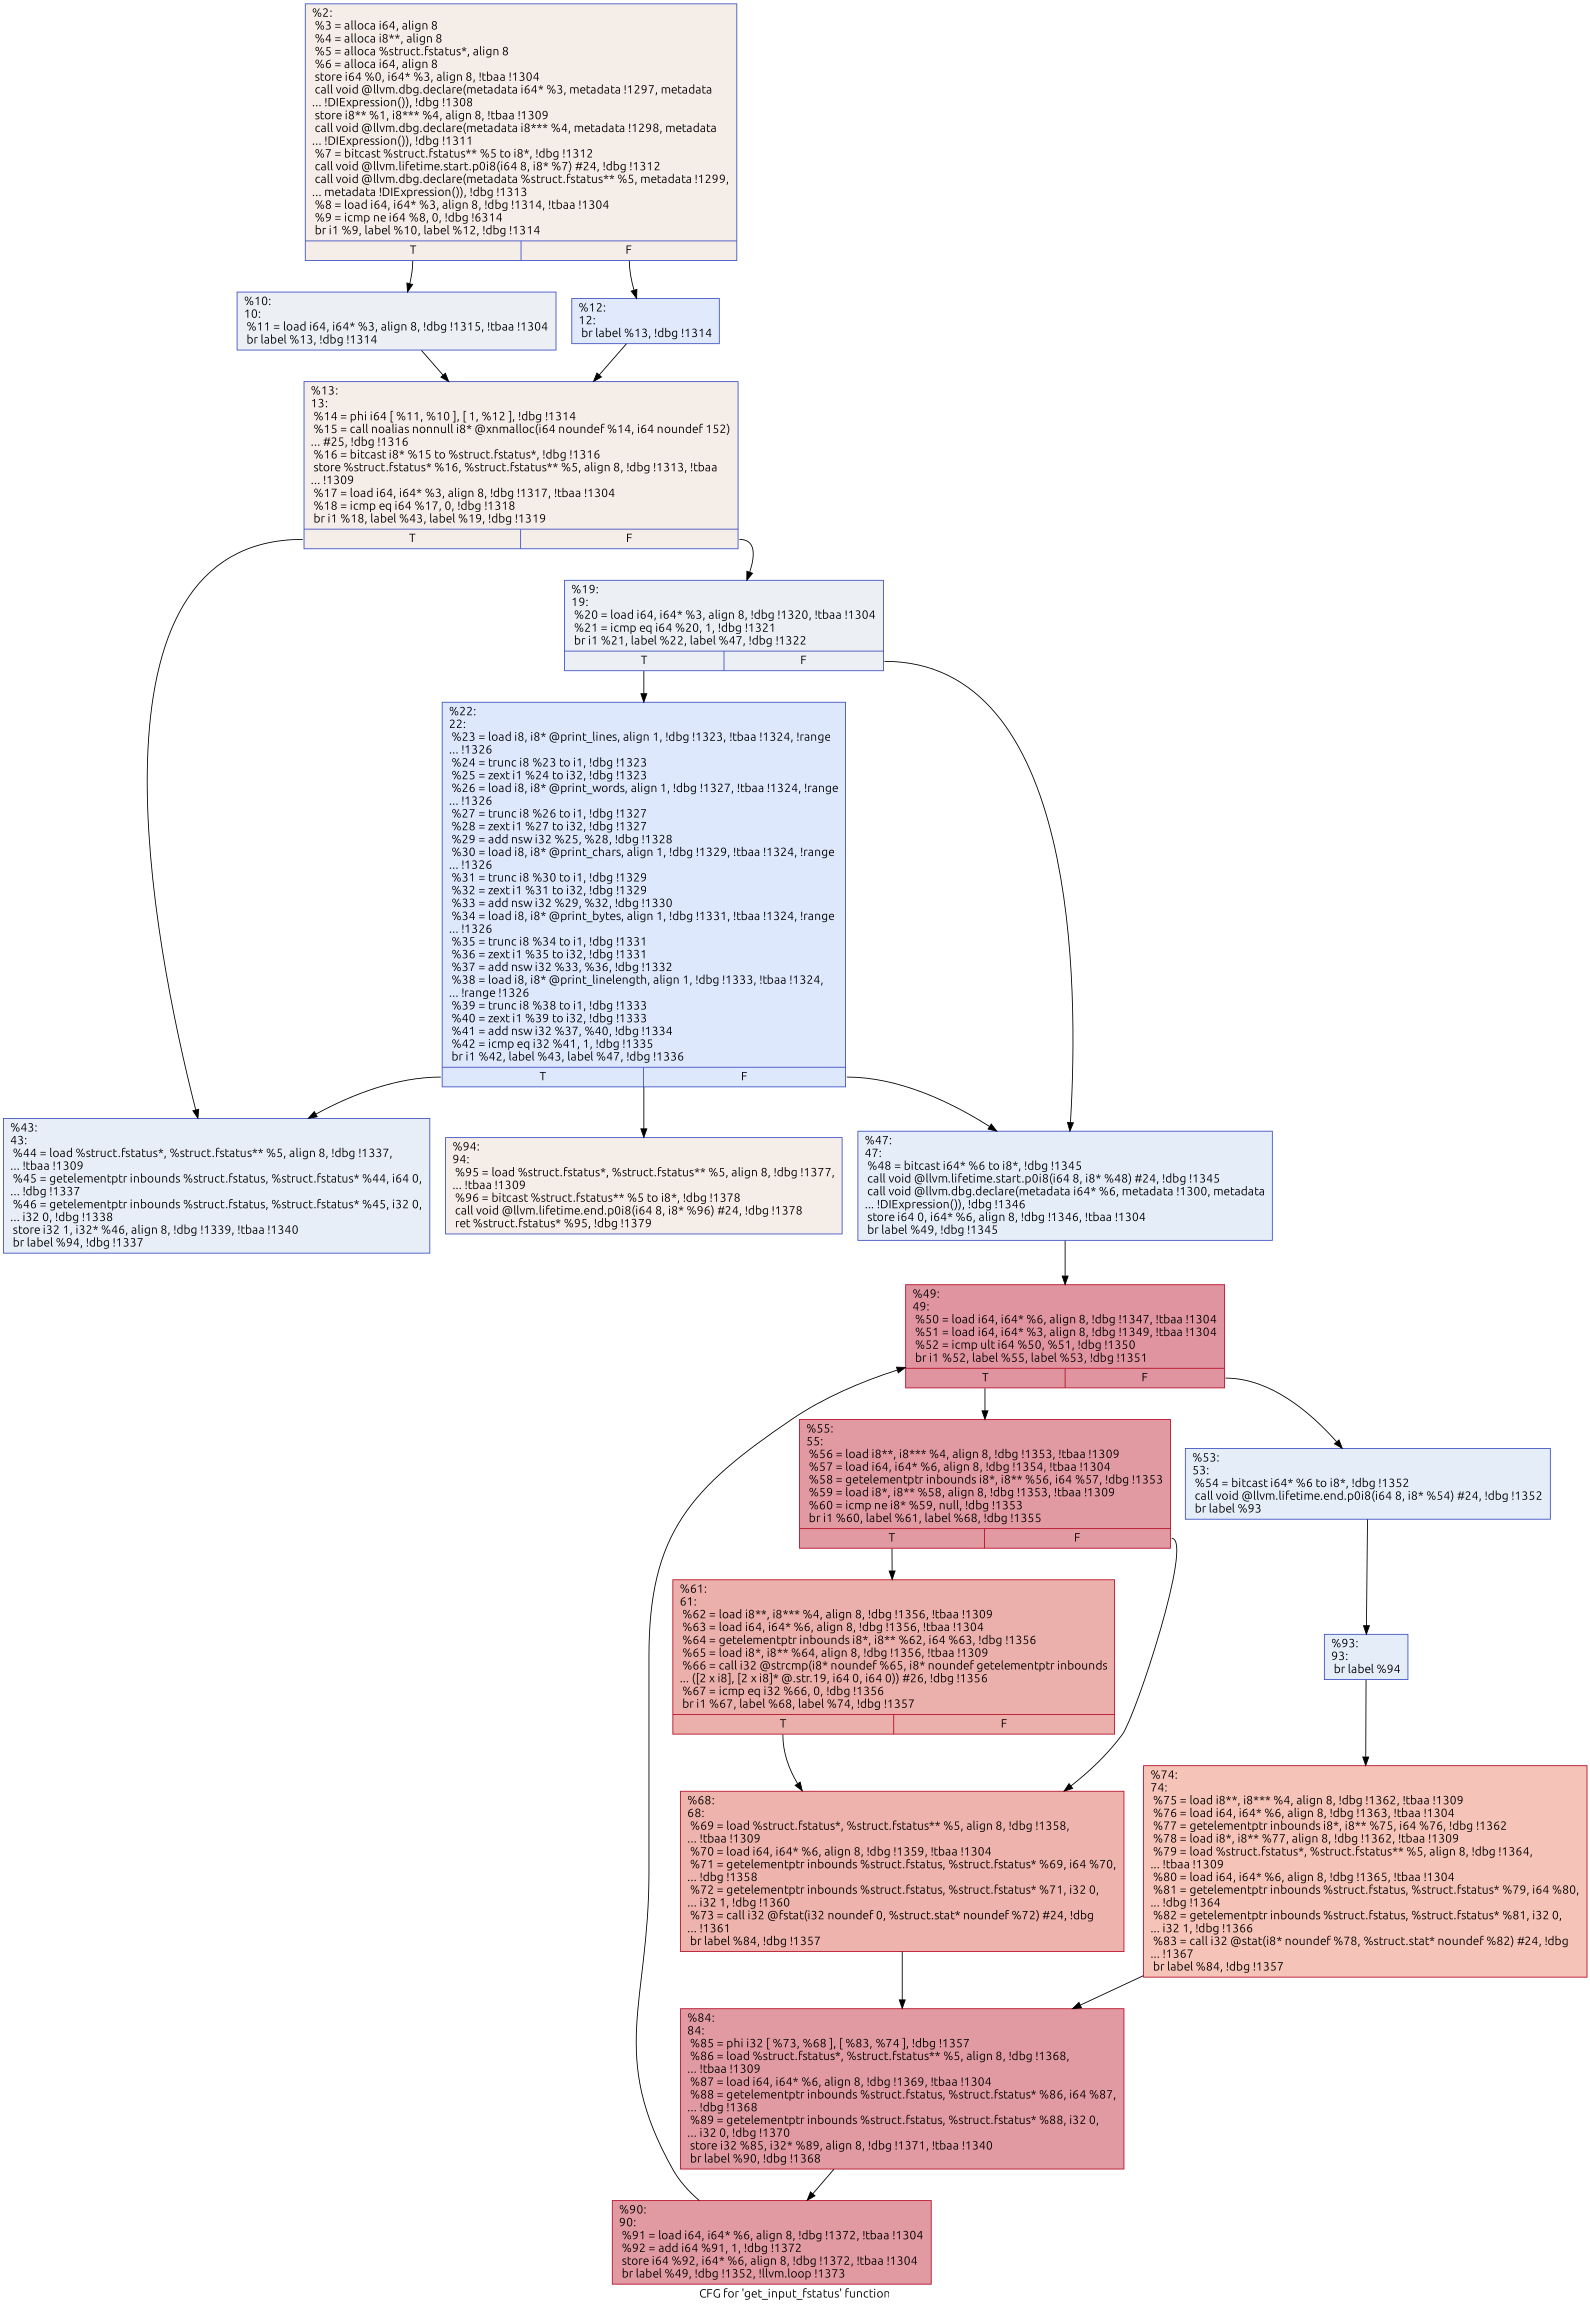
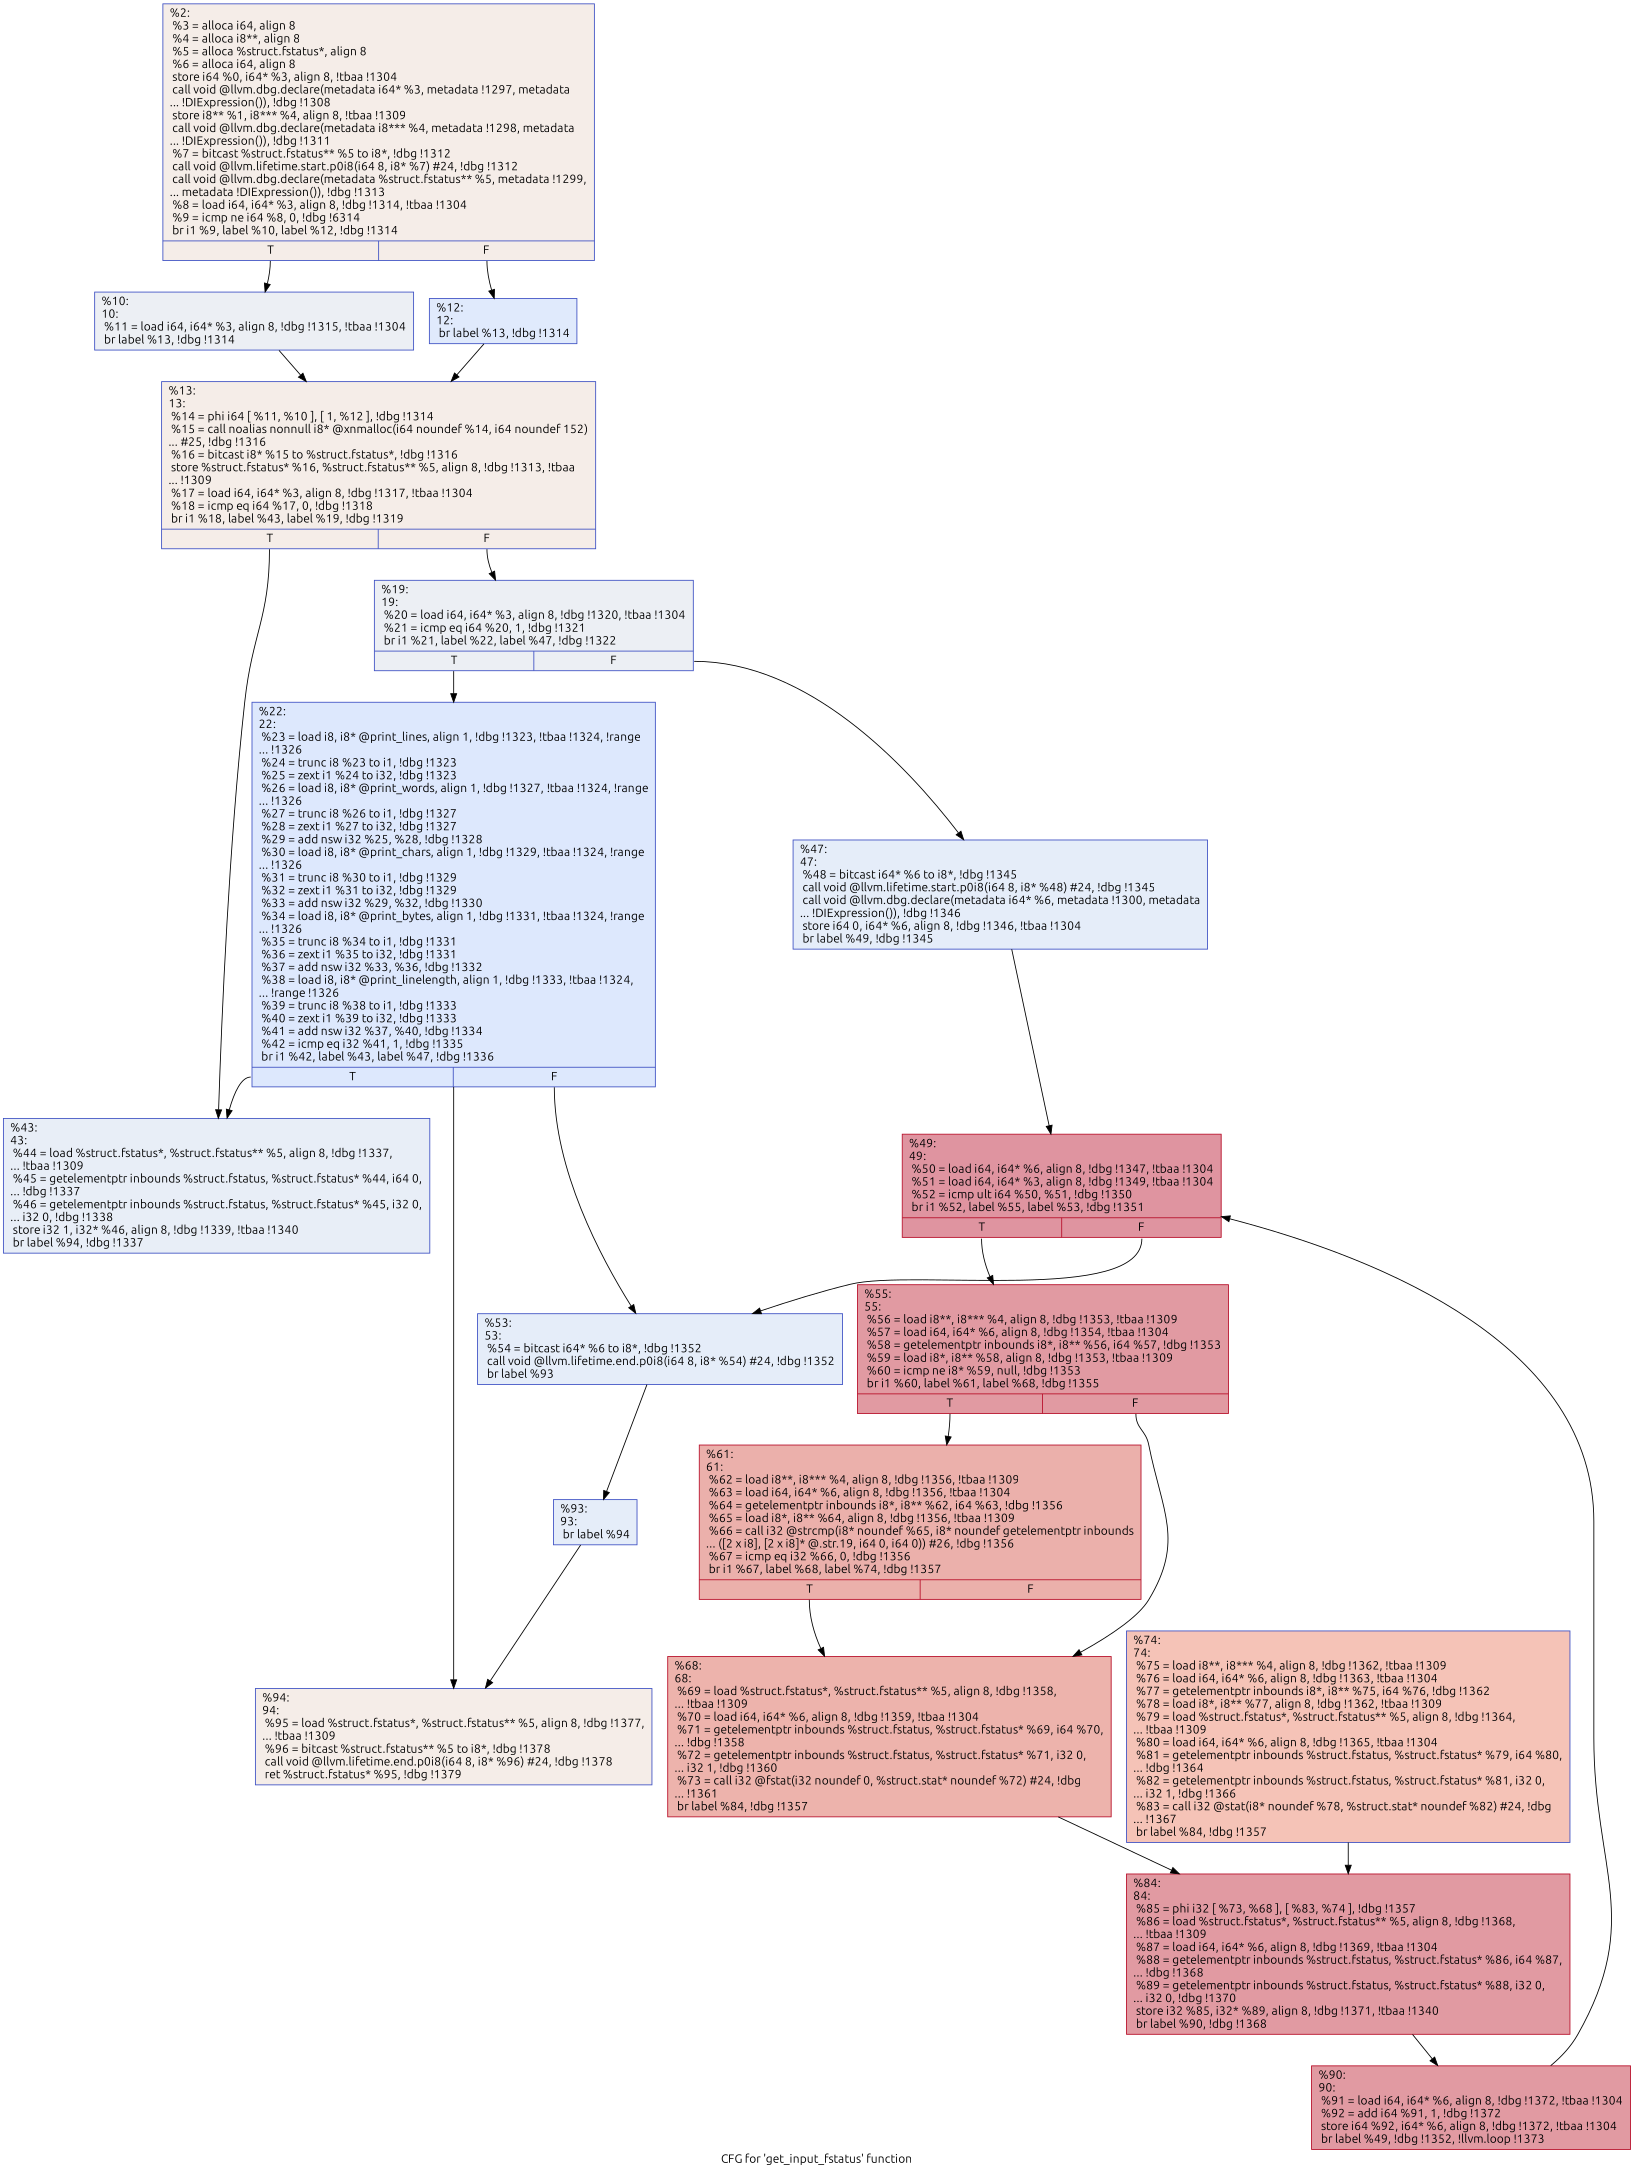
(921, 1092) -> (578, 1201)
(1366, 1718) -> (535, 1613)
(1365, 1871) -> (1348, 1737)
